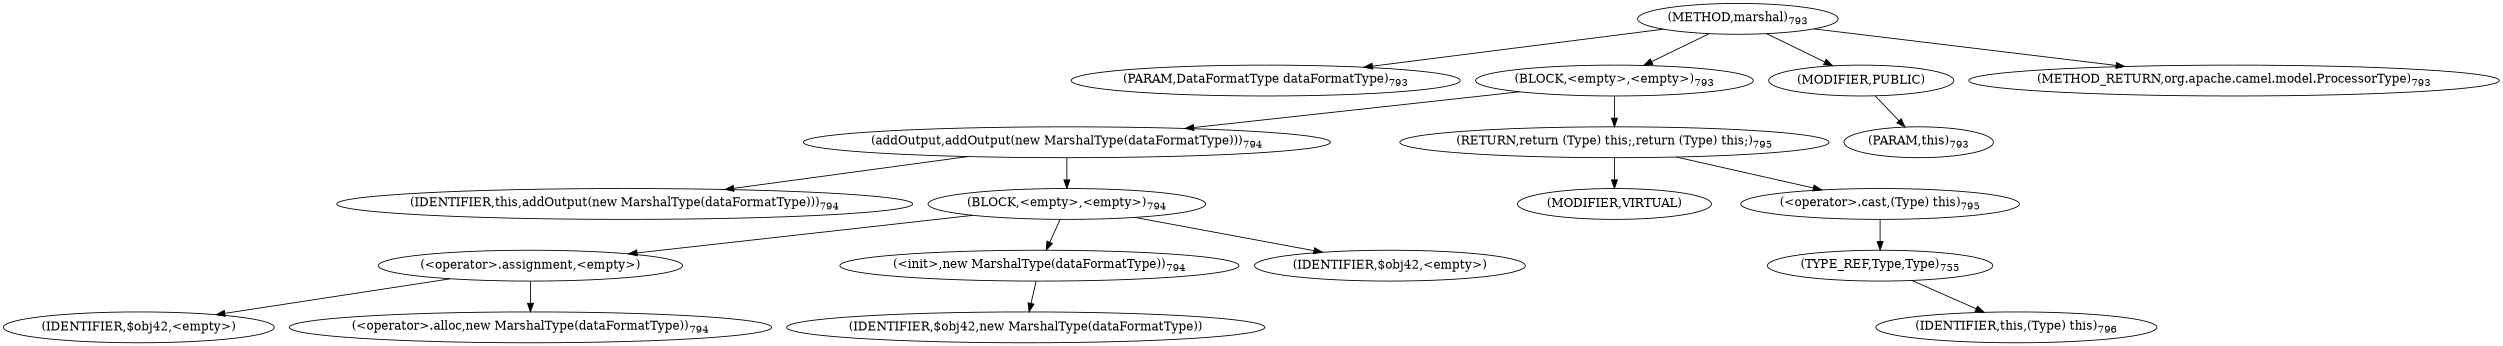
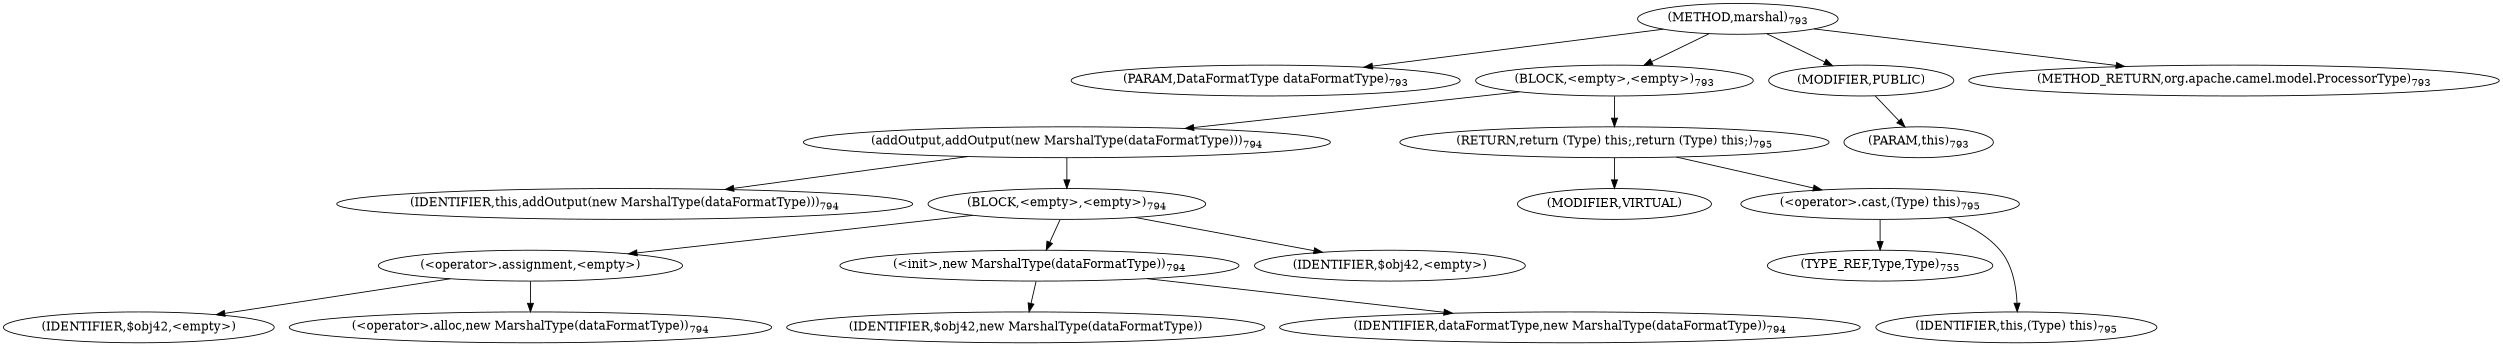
(1944, 295) -> (1998, 248)
(2108, 326) -> (2108, 326)
none -> (1570, 327)
